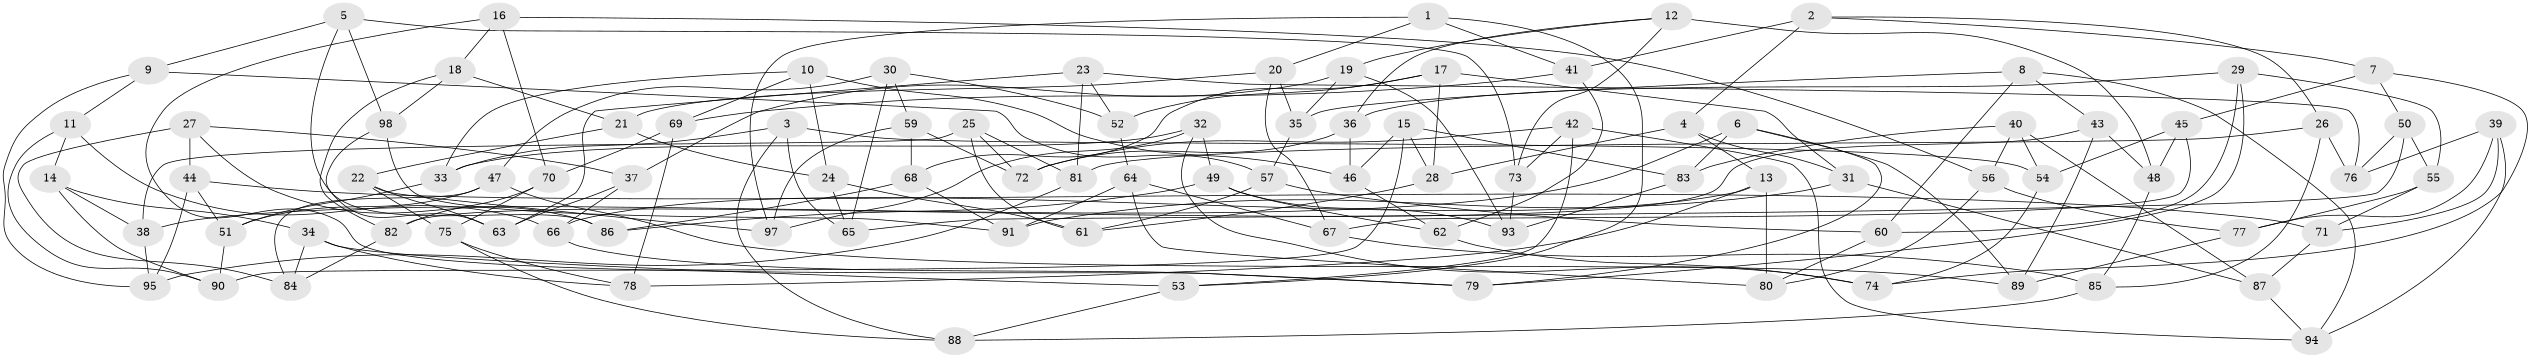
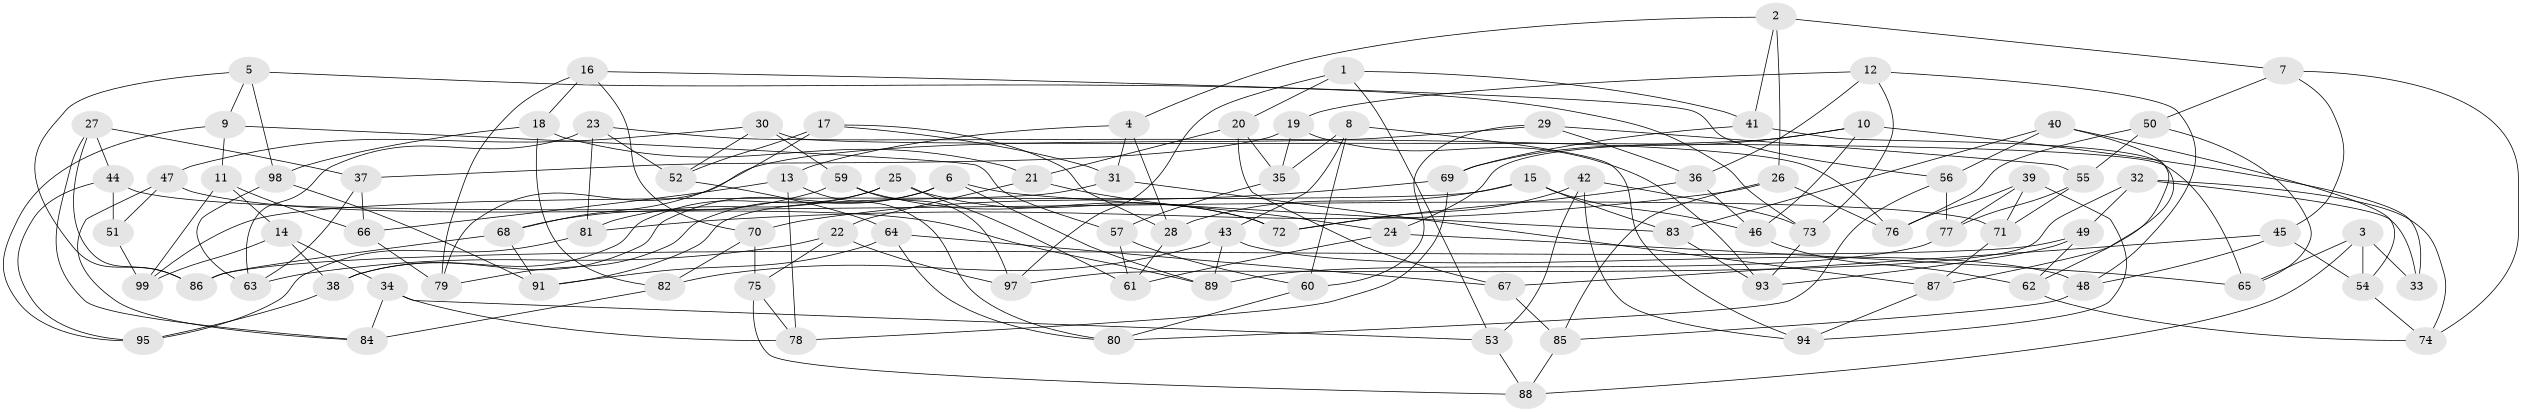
(332, 202) -> none
(218, 287) -> (143, 287)
